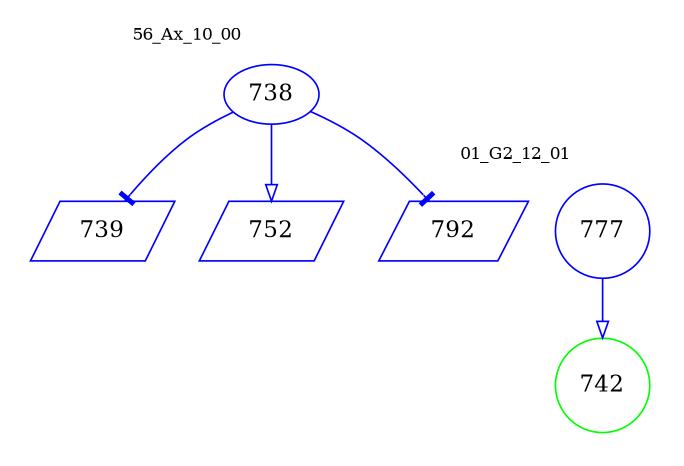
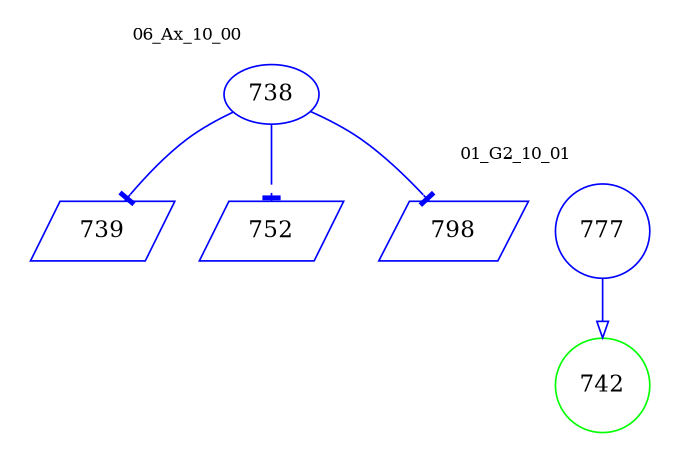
(187, 36) -> (187, 36)
(272, 154) -> (272, 154)
(516, 155) -> (516, 155)
(454, 231) -> (454, 231)
